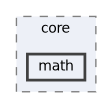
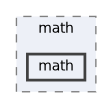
(56, 29) -> (56, 29)
